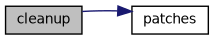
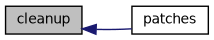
(100, 11) -> (114, 29)
